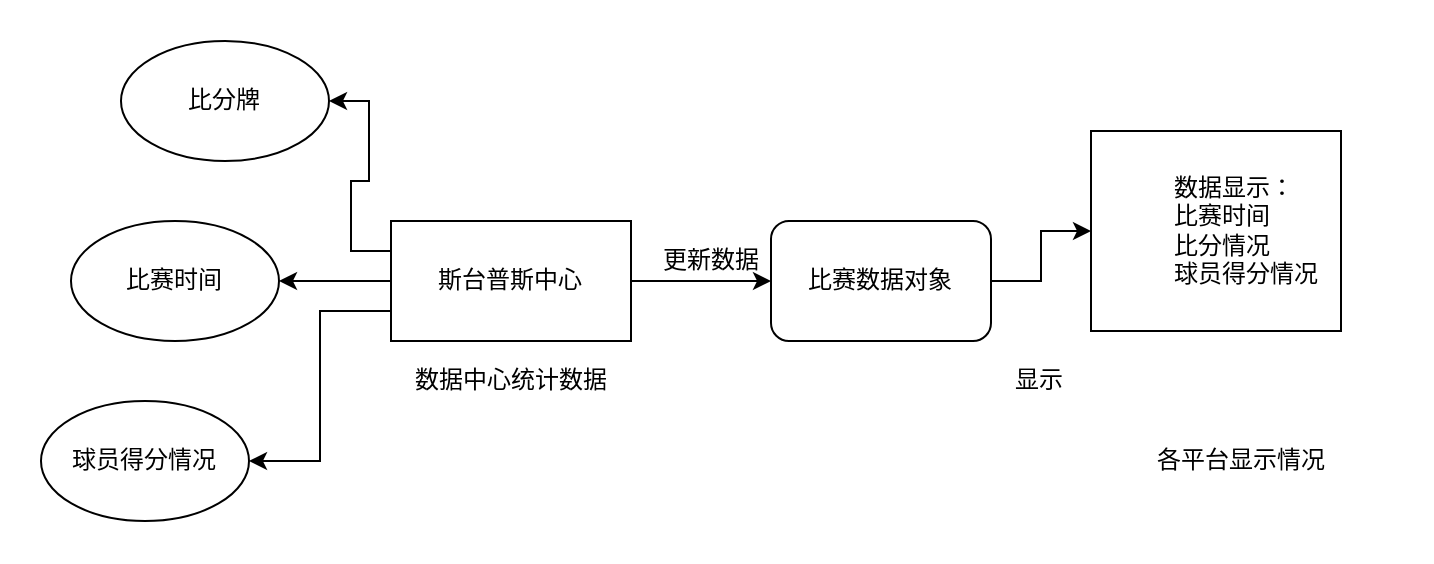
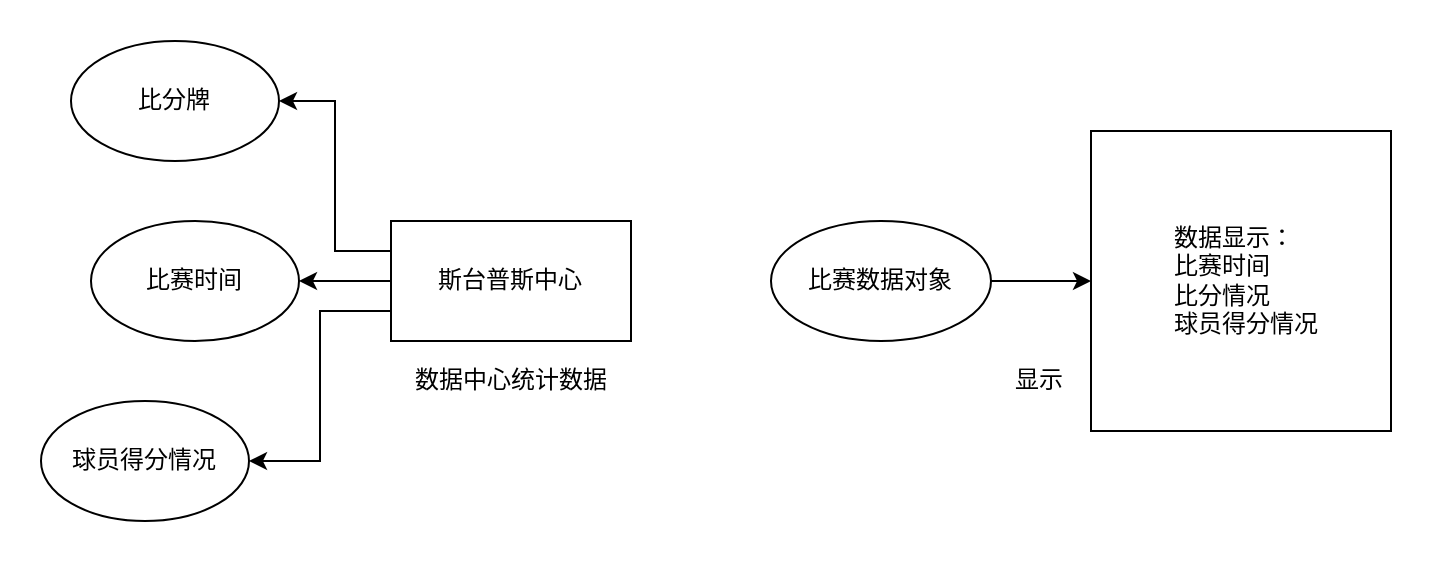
(225, 101) -> (175, 101)
(1216, 231) -> (1241, 281)
(711, 261) -> none
(175, 281) -> (195, 281)
(694, 281) -> none
(881, 281) -> (881, 281)
(1241, 461) -> none
